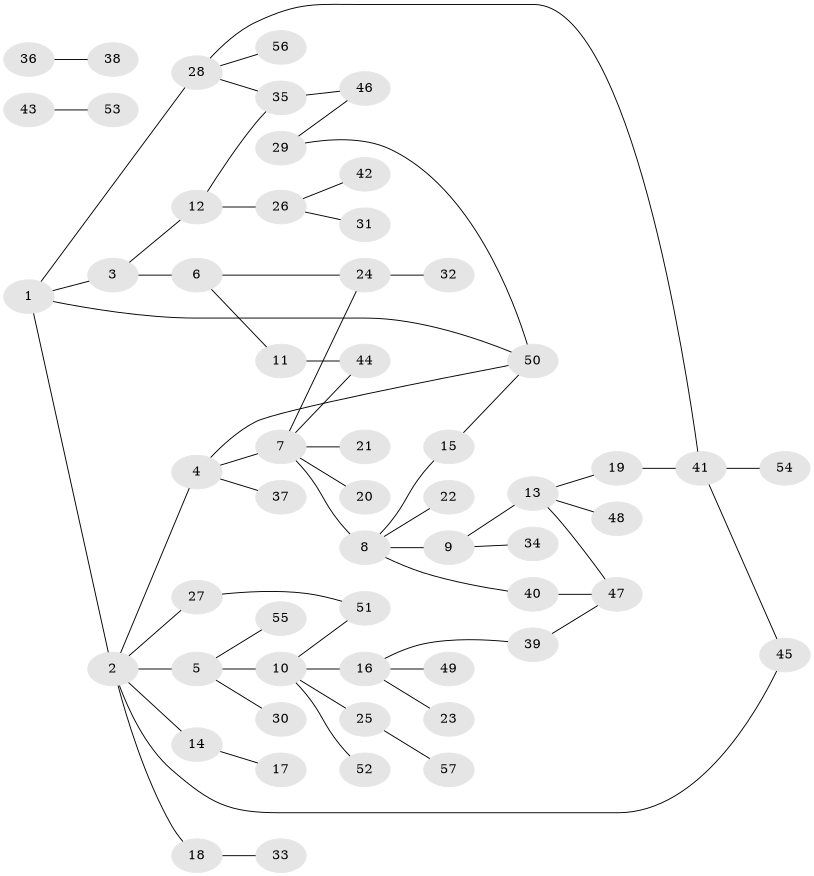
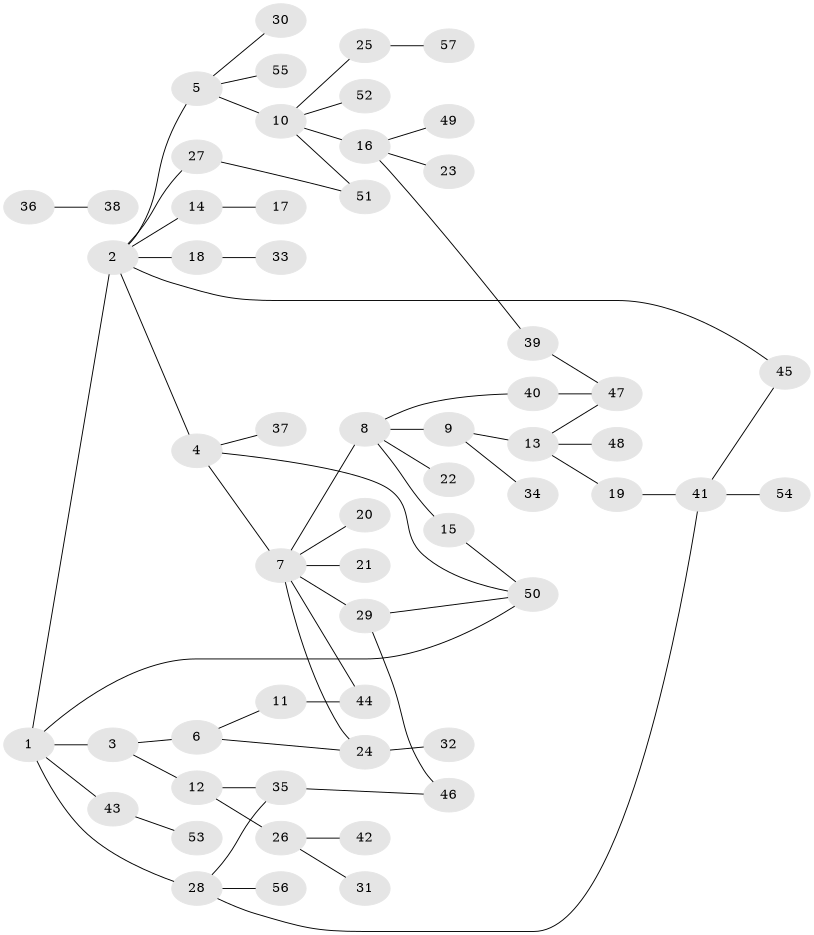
none -> (323, 591)
none -> (71, 777)
